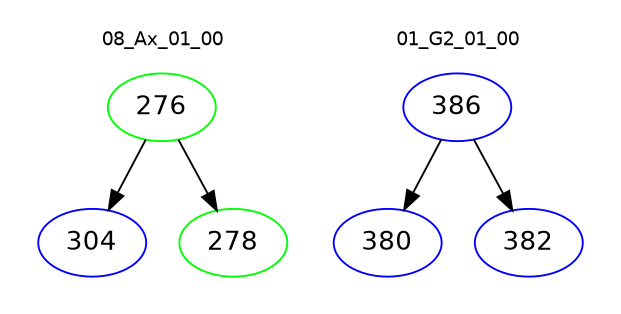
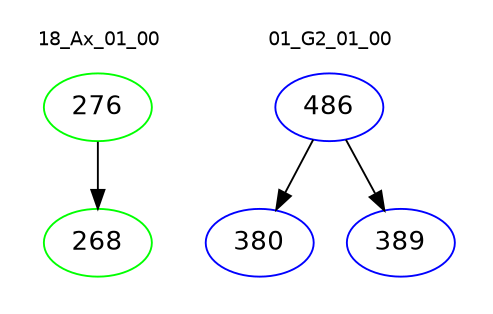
(163, 40) -> (99, 40)
(457, 107) -> (329, 107)
(92, 243) -> none
(233, 243) -> (98, 243)
(529, 243) -> (401, 243)
